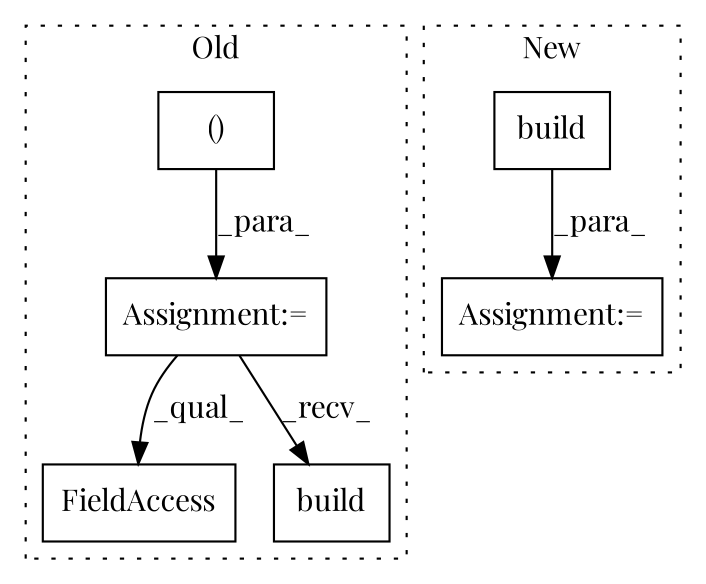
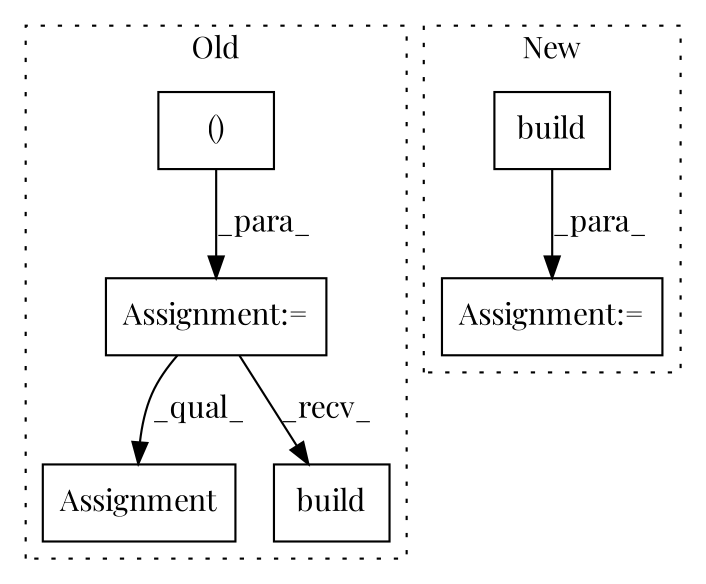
(139, 503) -> (139, 503)
